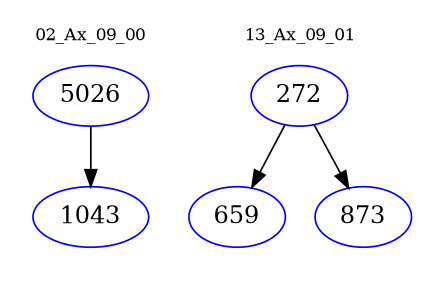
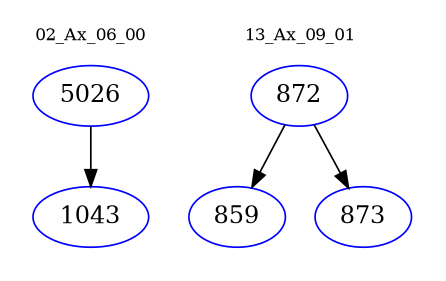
(91, 36) -> (91, 36)
(299, 96) -> (299, 96)
(237, 217) -> (237, 217)
